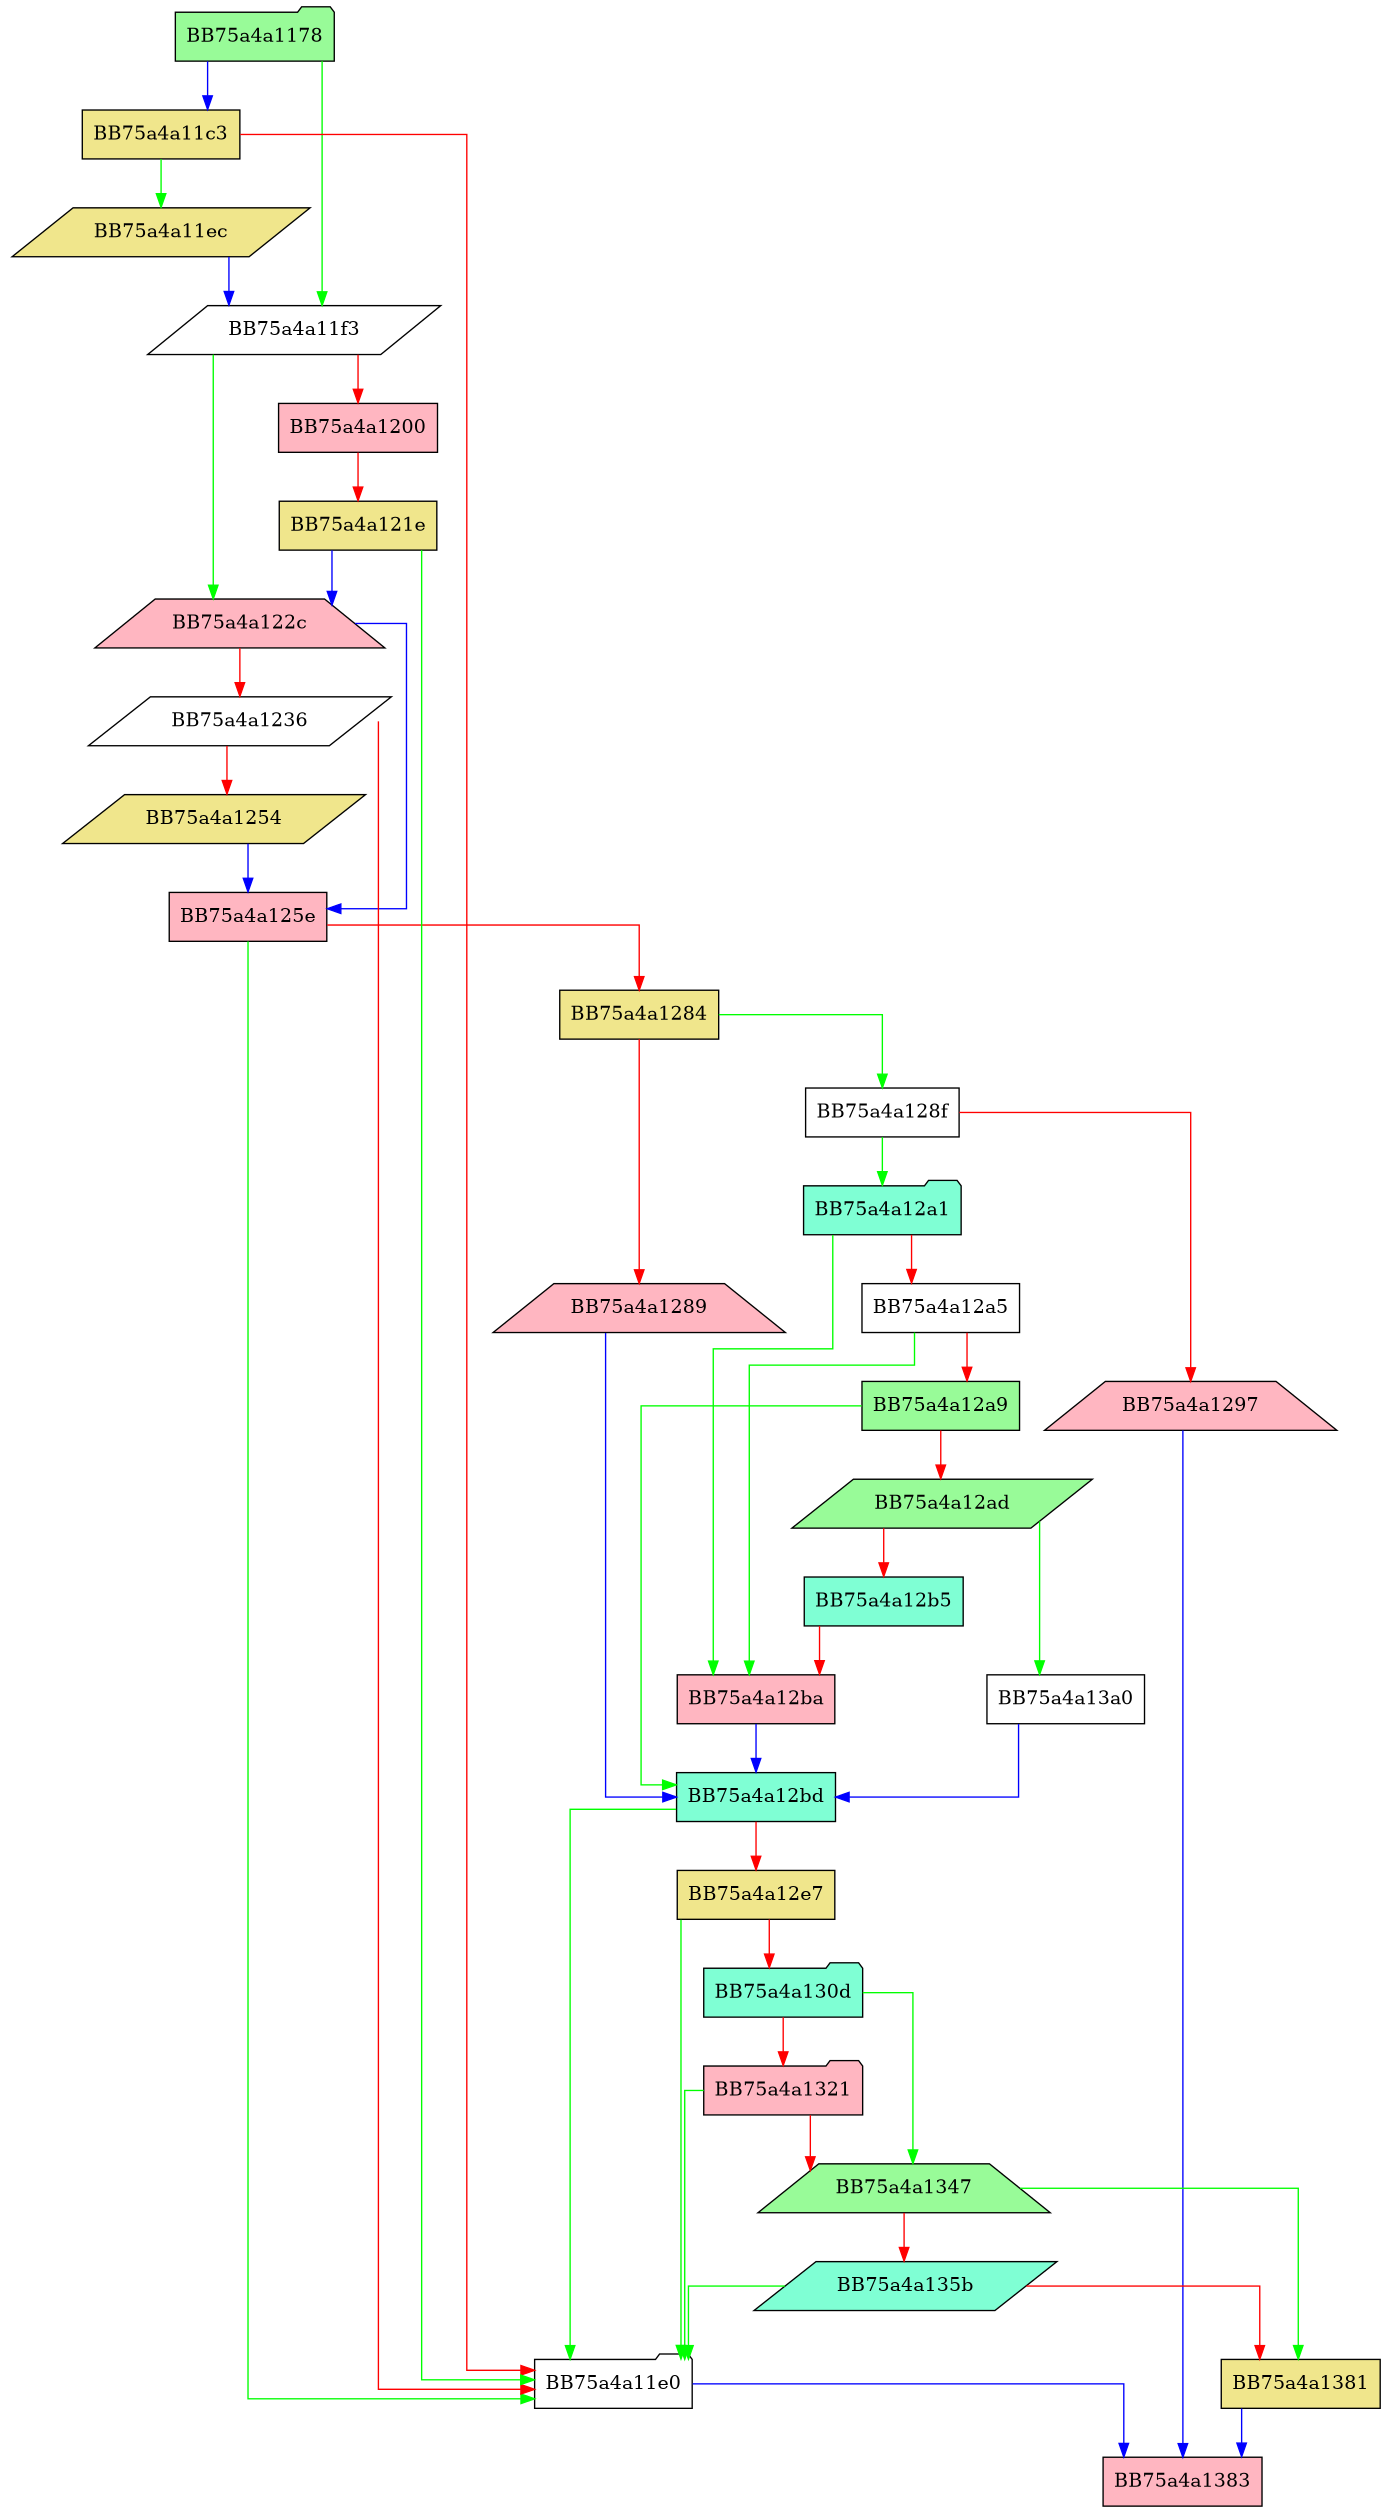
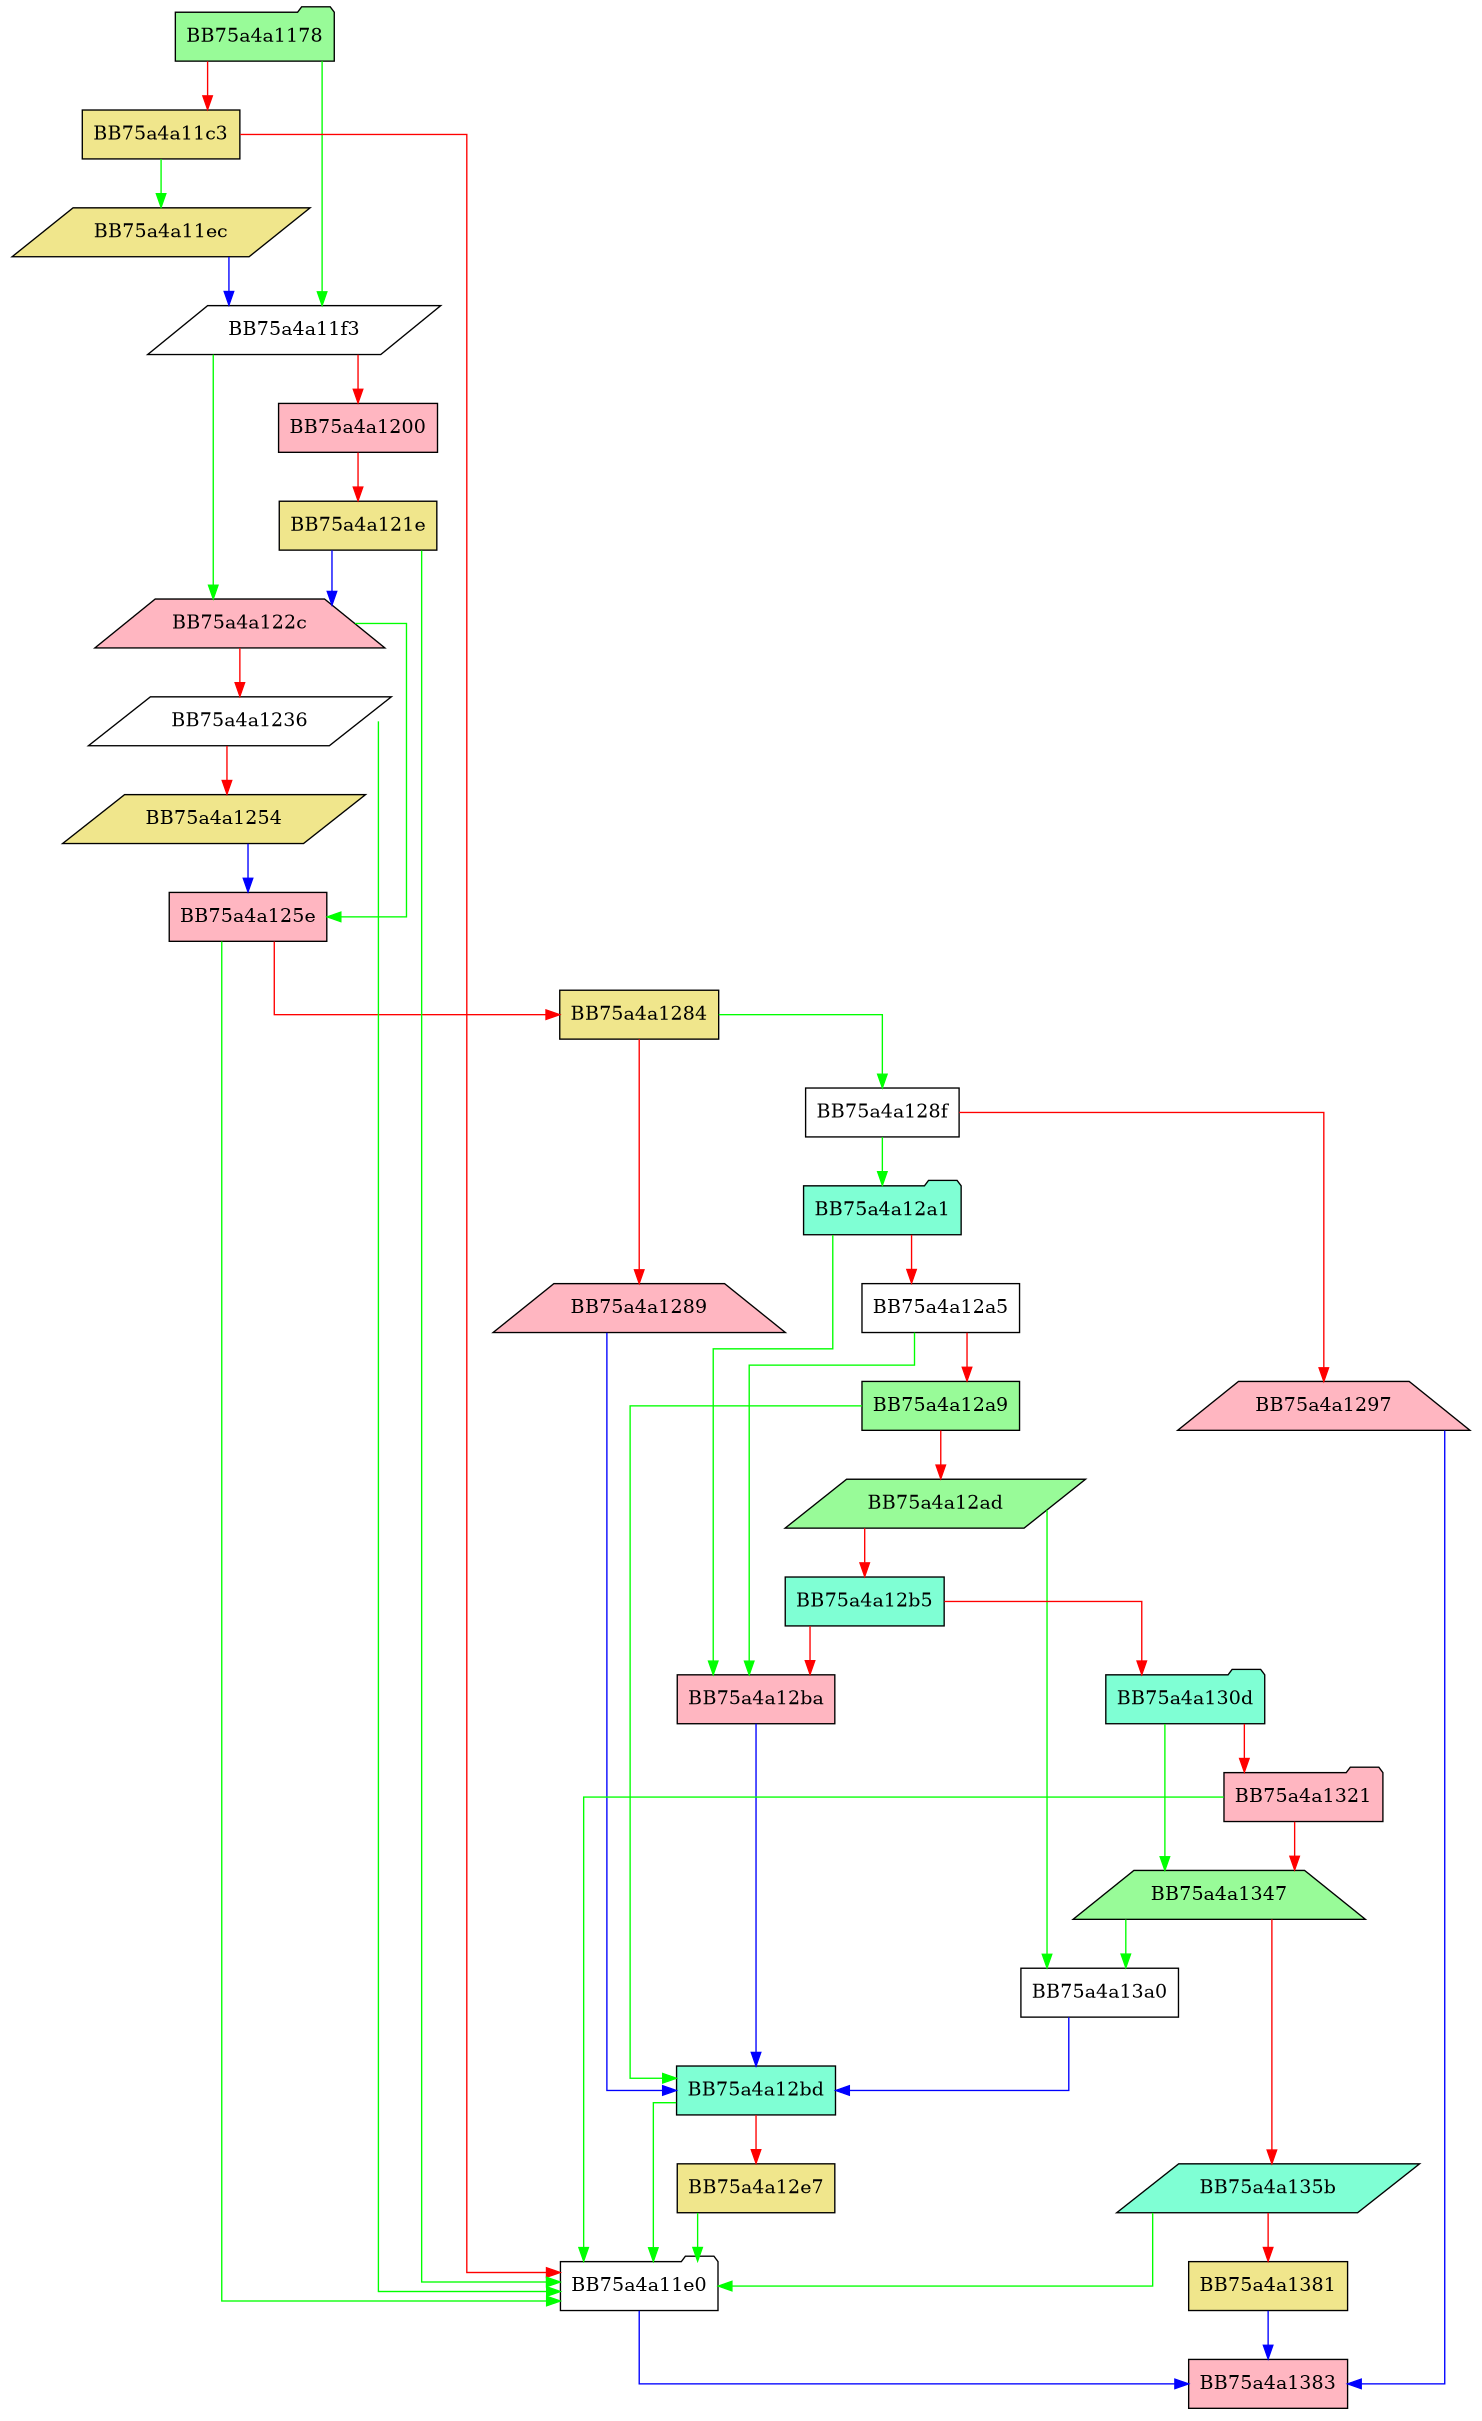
(208, 79) -> (208, 79)
(406, 773) -> (406, 777)
(378, 1627) -> (378, 1591)
(769, 1937) -> (1073, 1601)
(1238, 2188) -> (1126, 1937)
